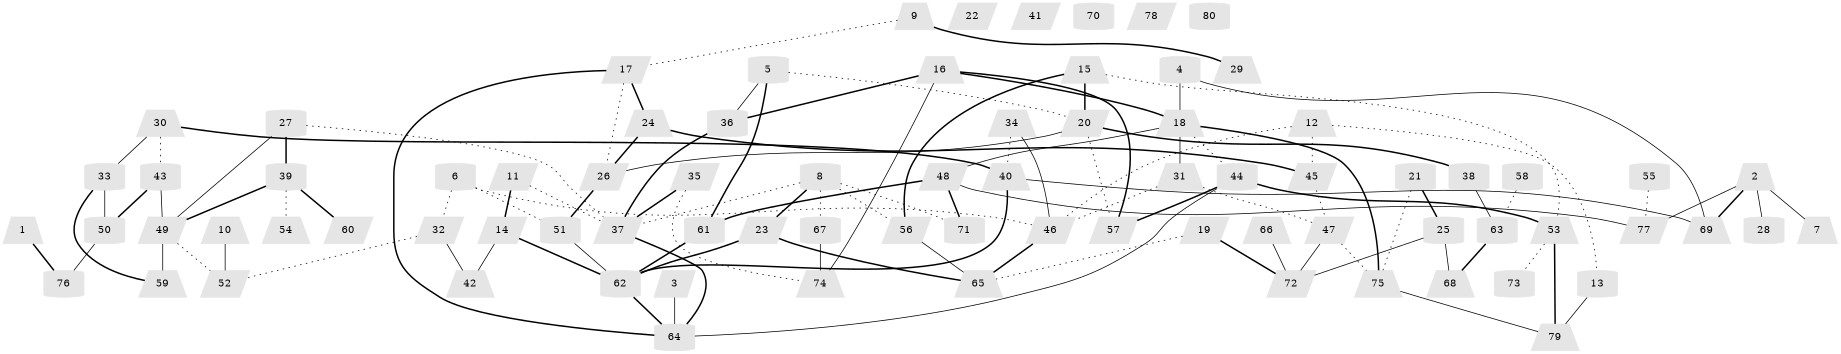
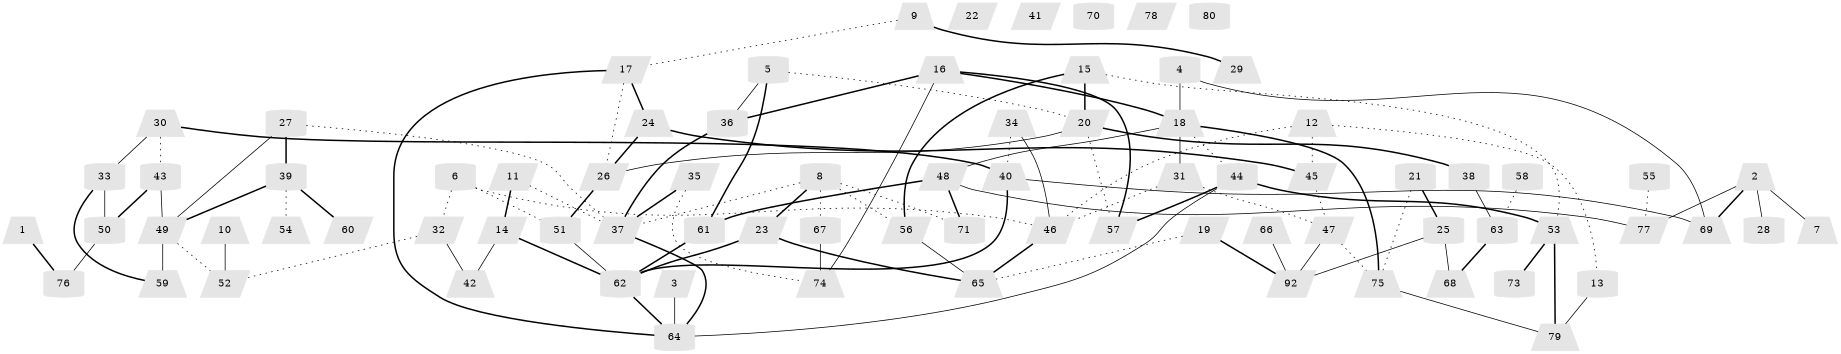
(1534, 257) -> (1534, 257)
(1291, 284) -> (1291, 284)
